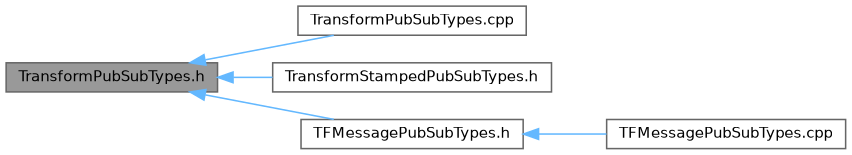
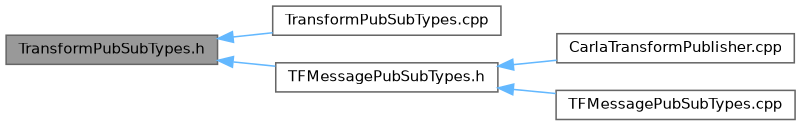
none -> (676, 48)
(412, 77) -> none
